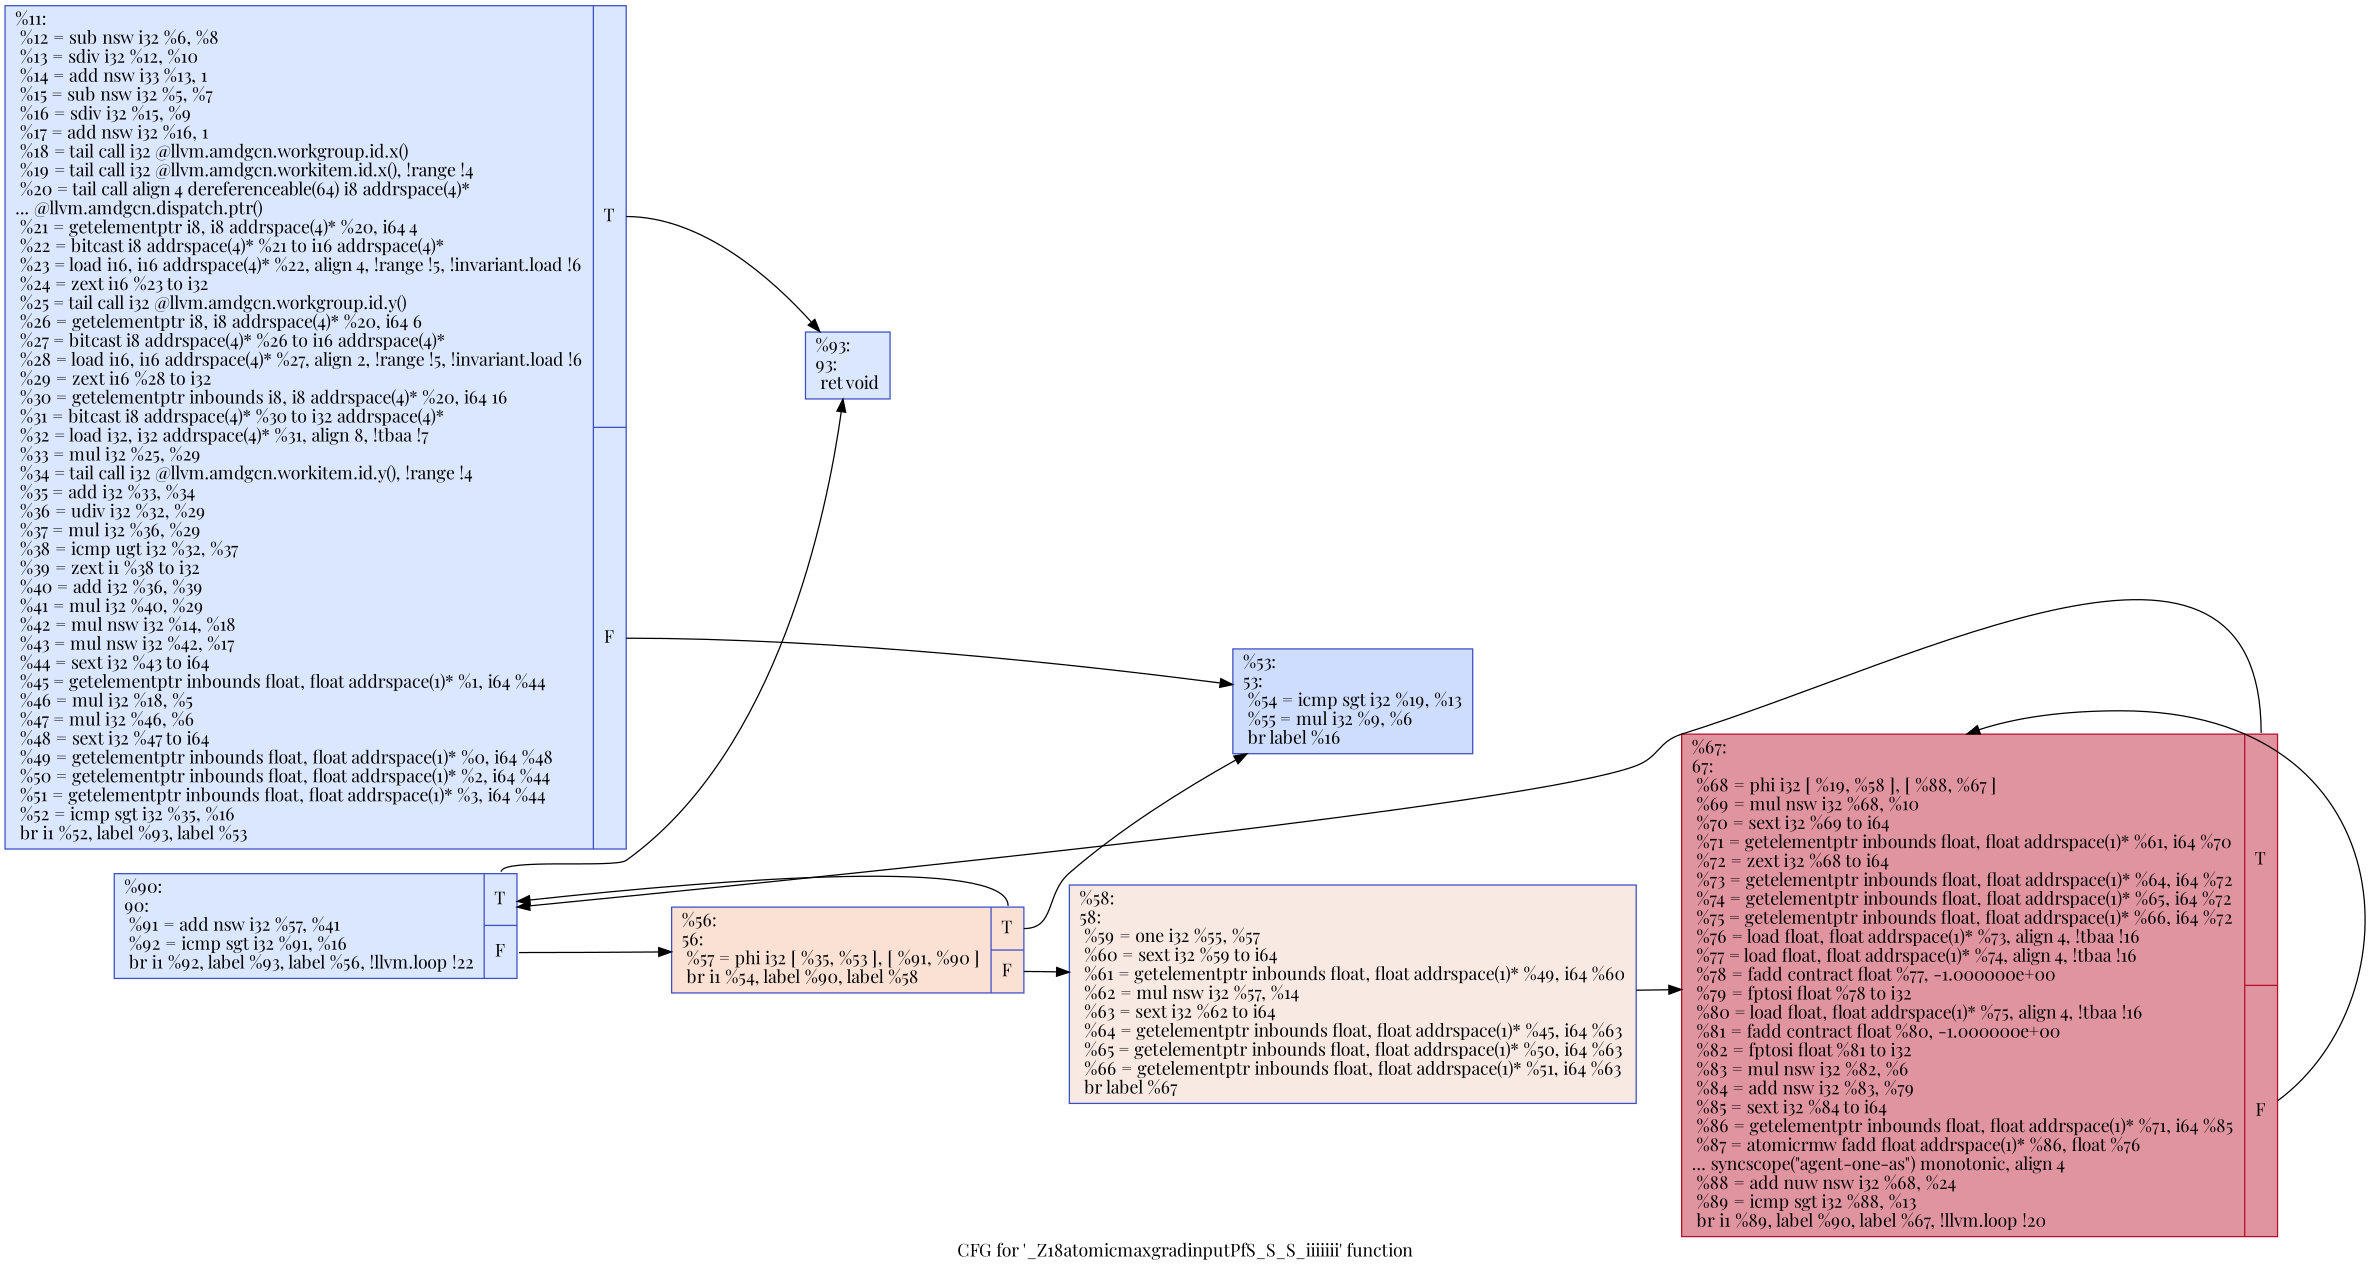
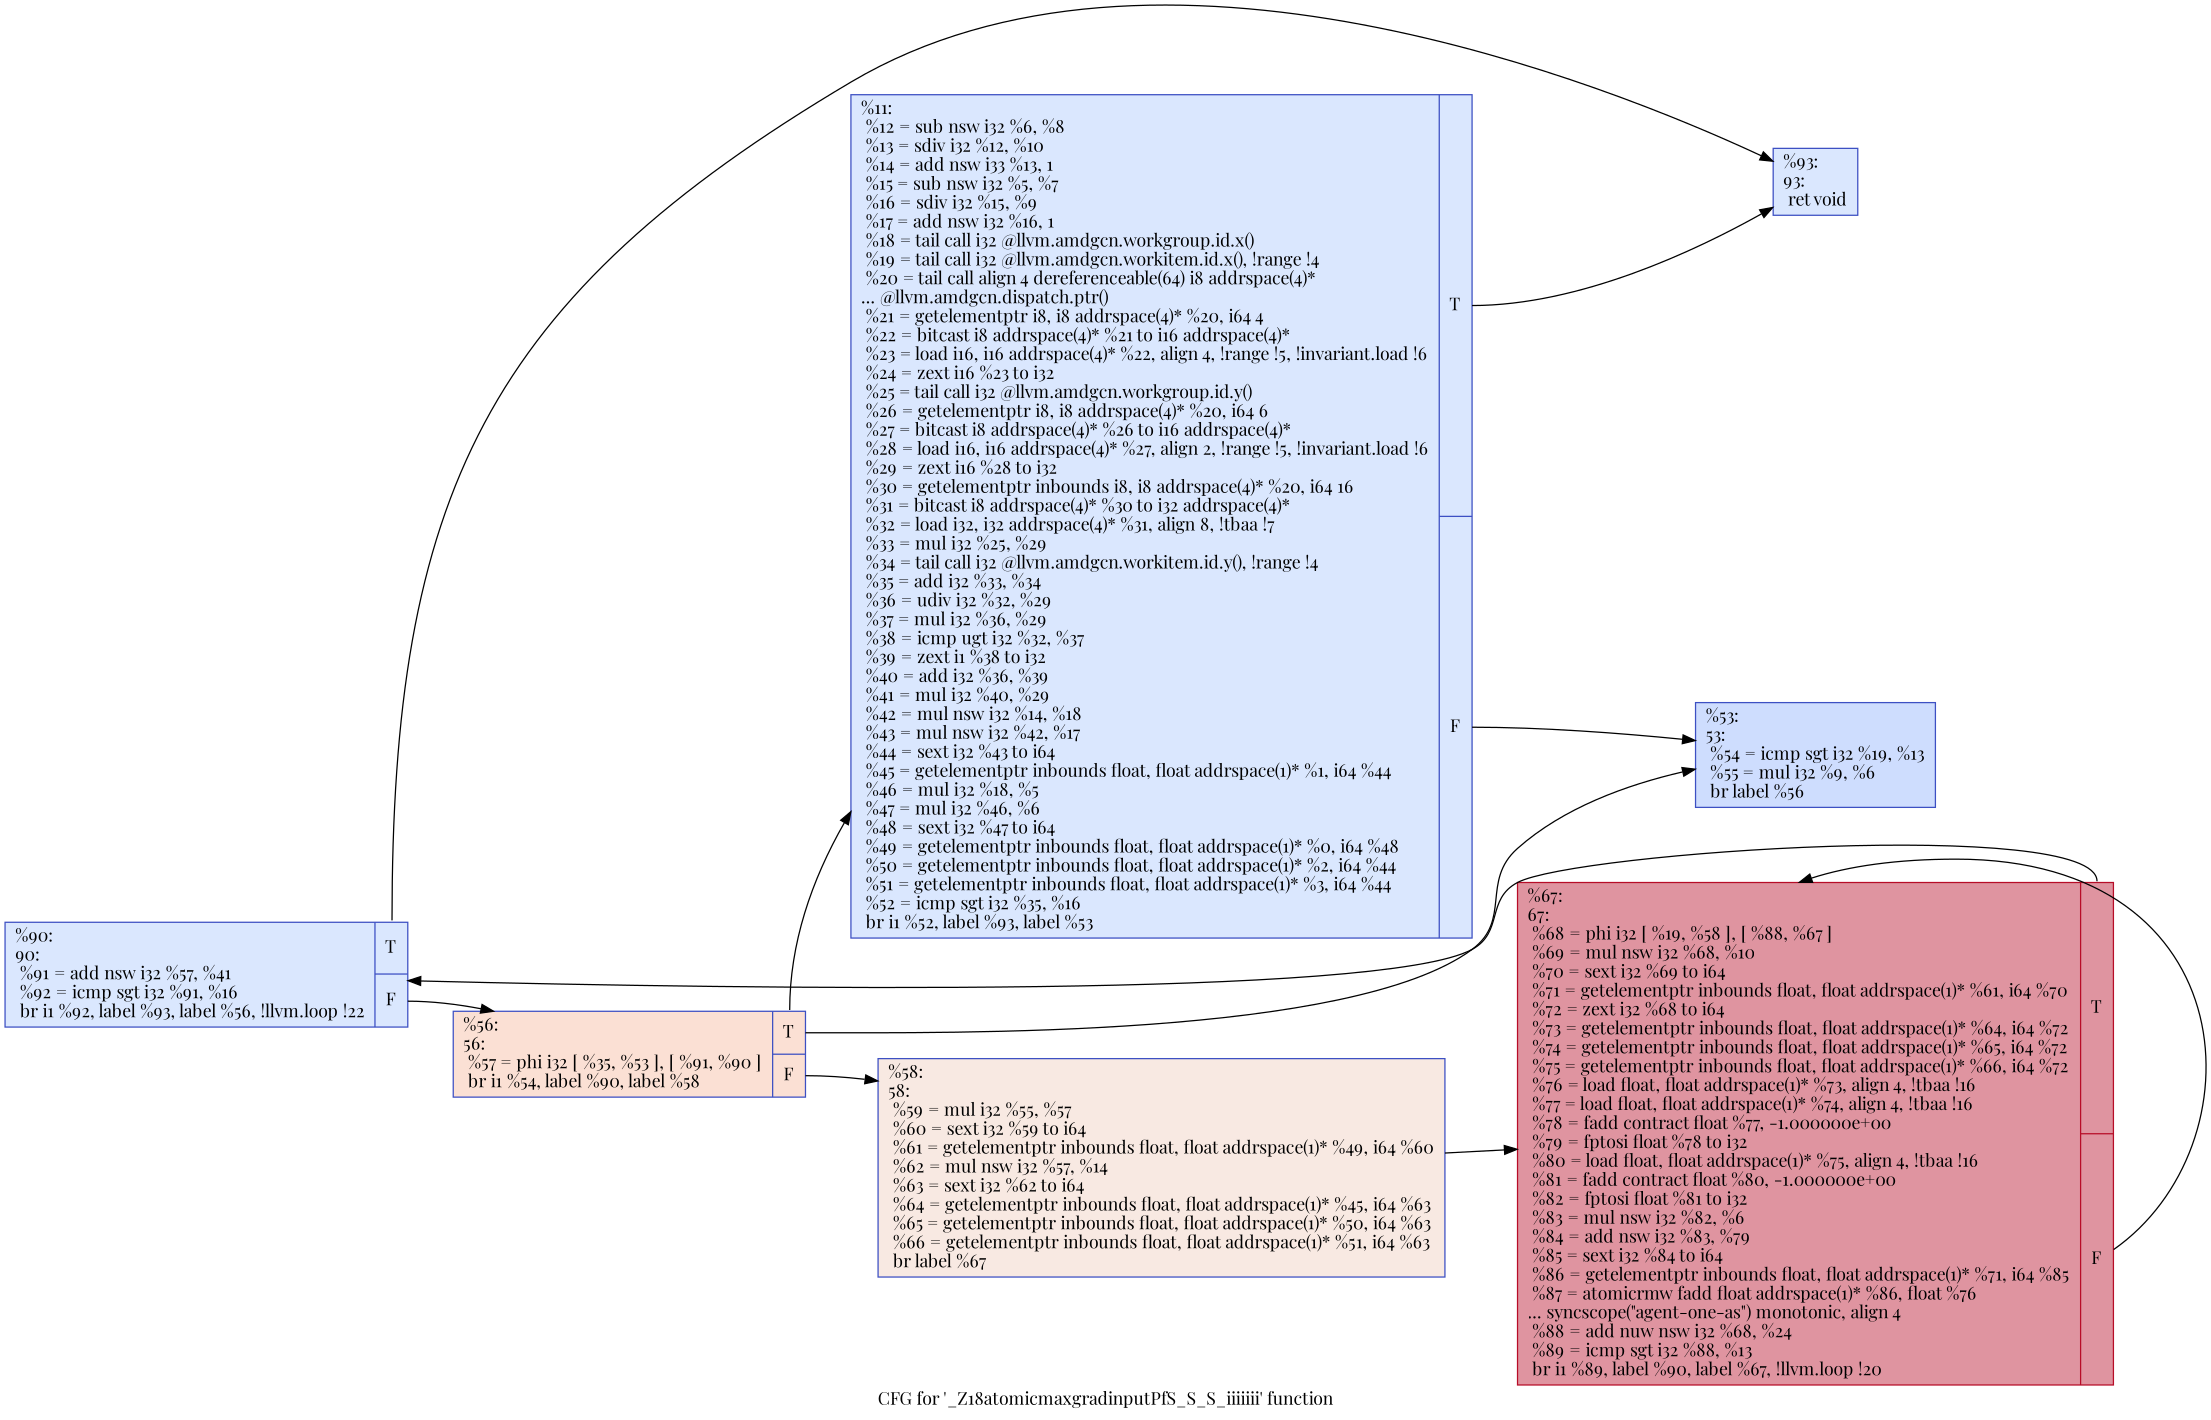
(1292, 739) -> (1756, 792)
(895, 877) -> (805, 913)
(1170, 937) -> (980, 1110)
